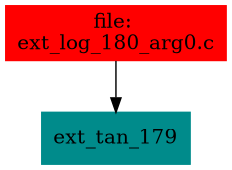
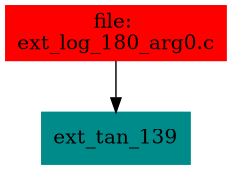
(116, 138) -> (116, 138)
